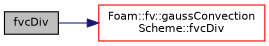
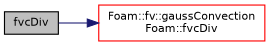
(182, 23) -> (182, 23)
